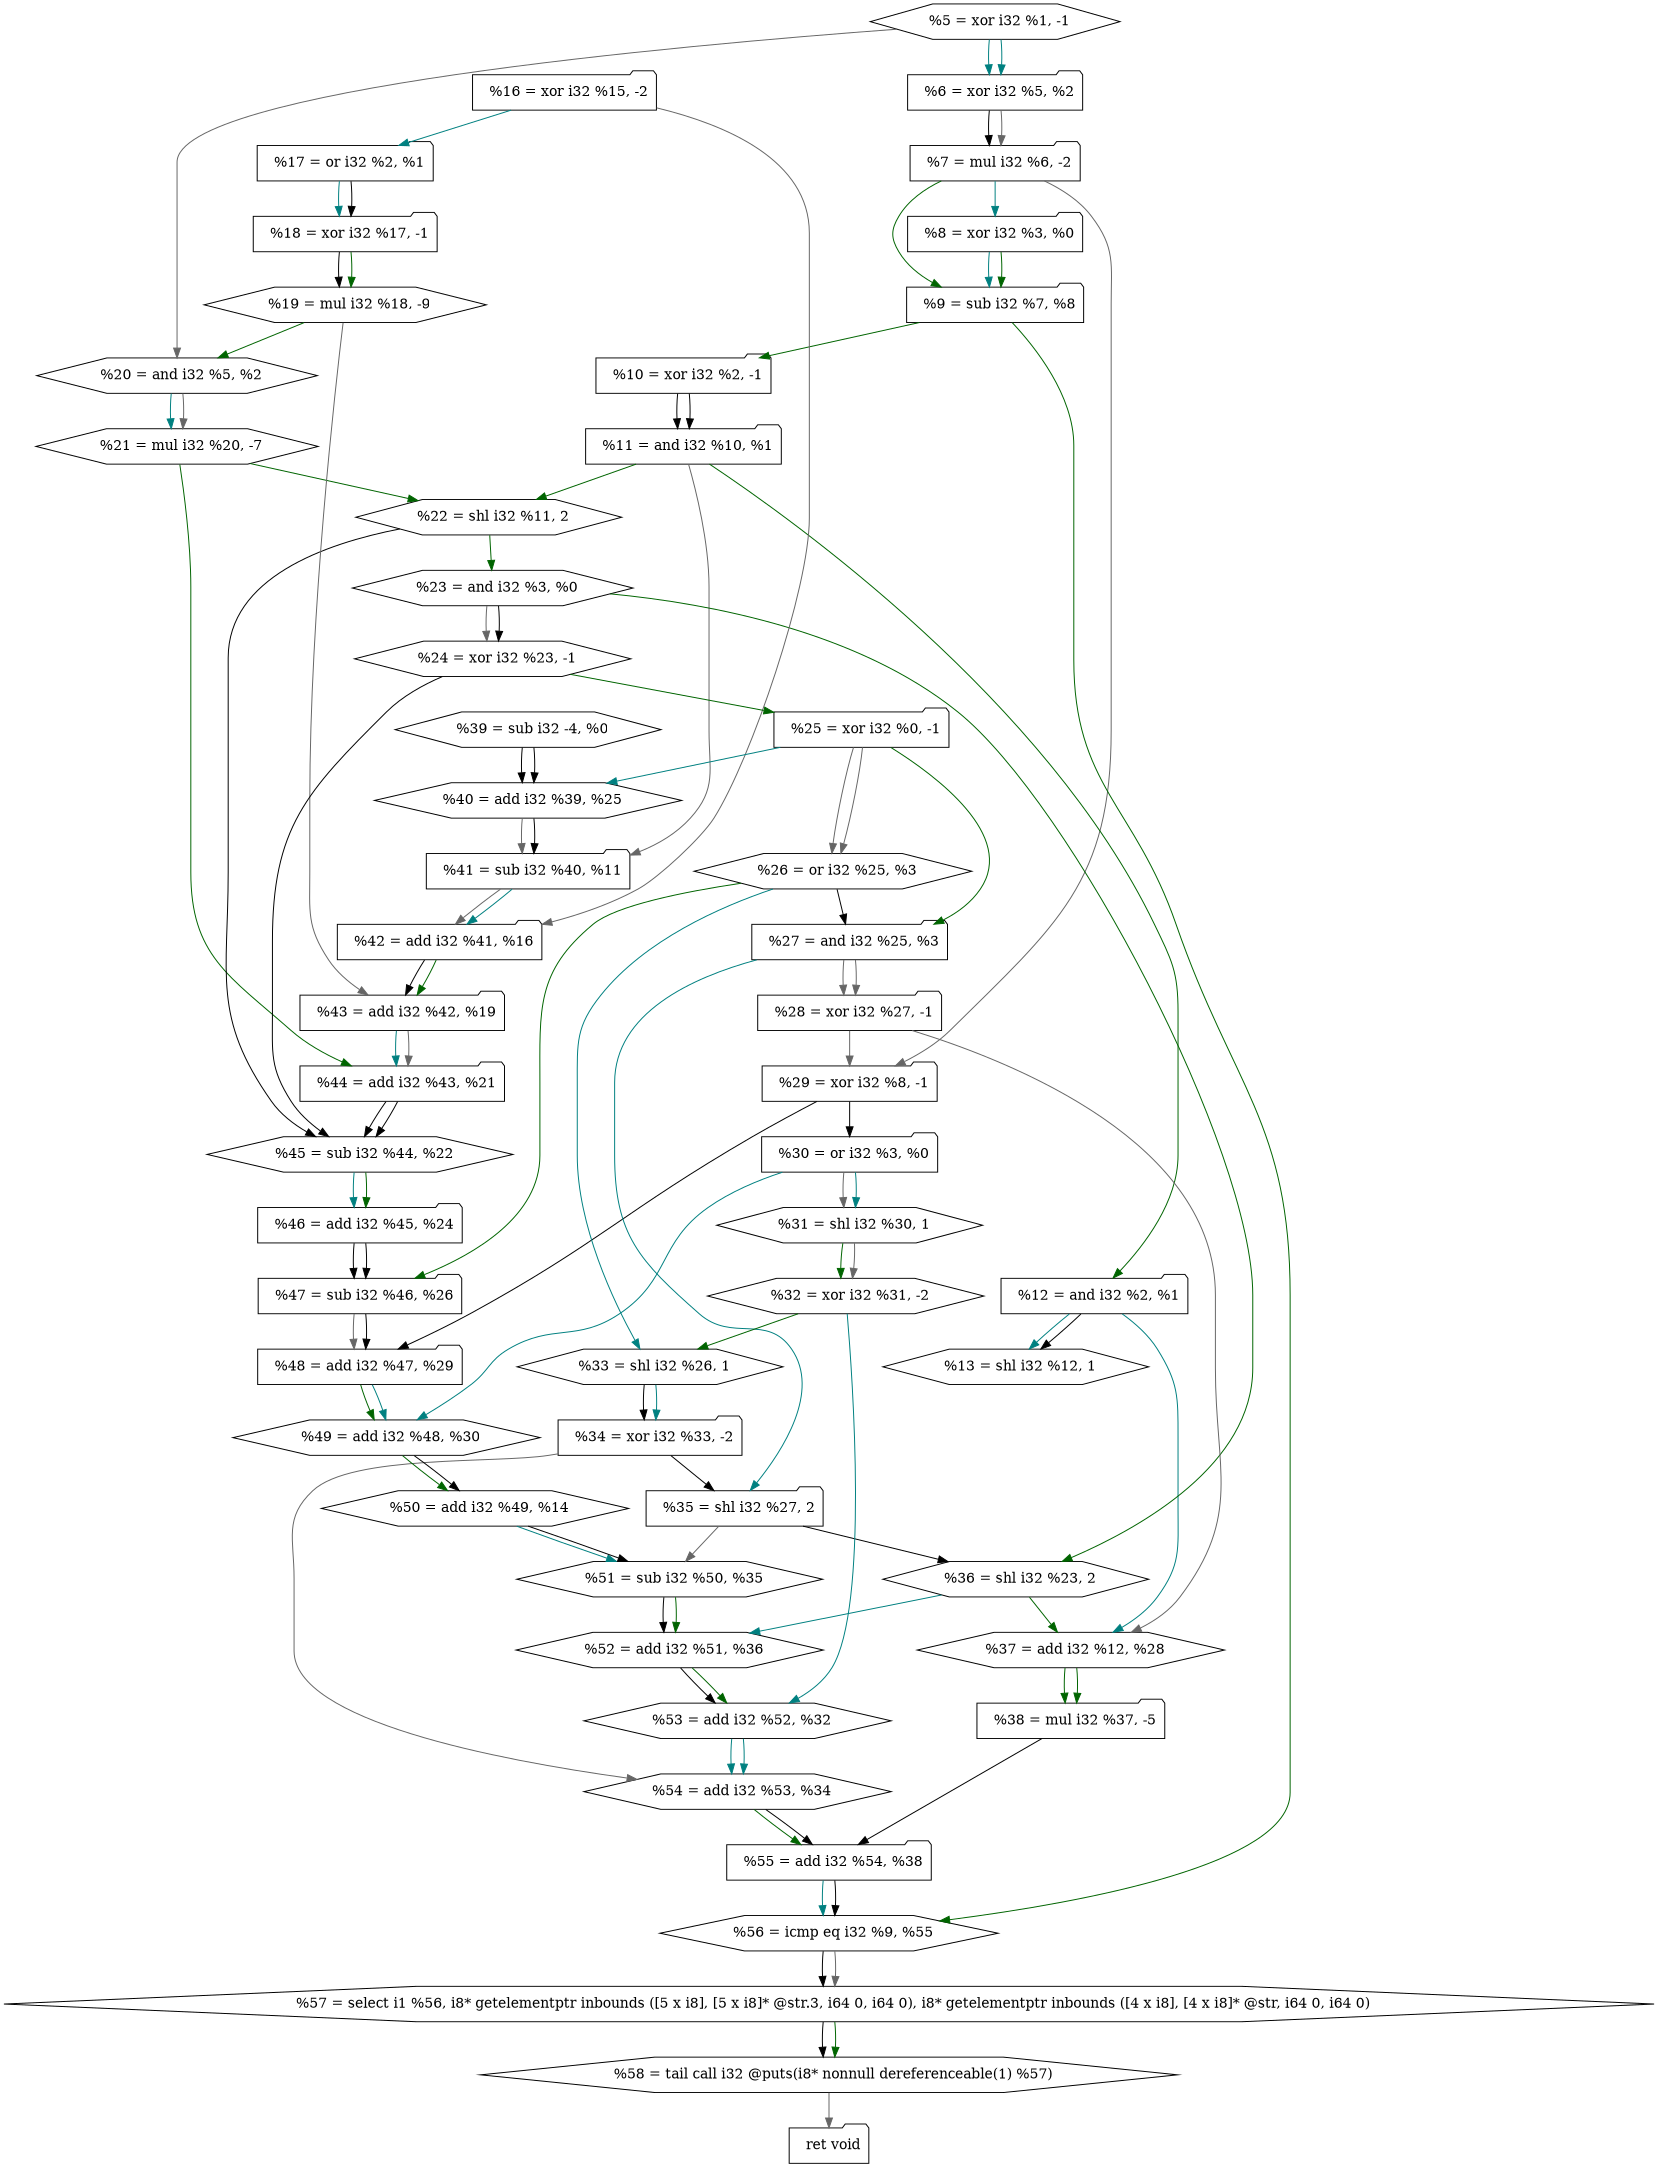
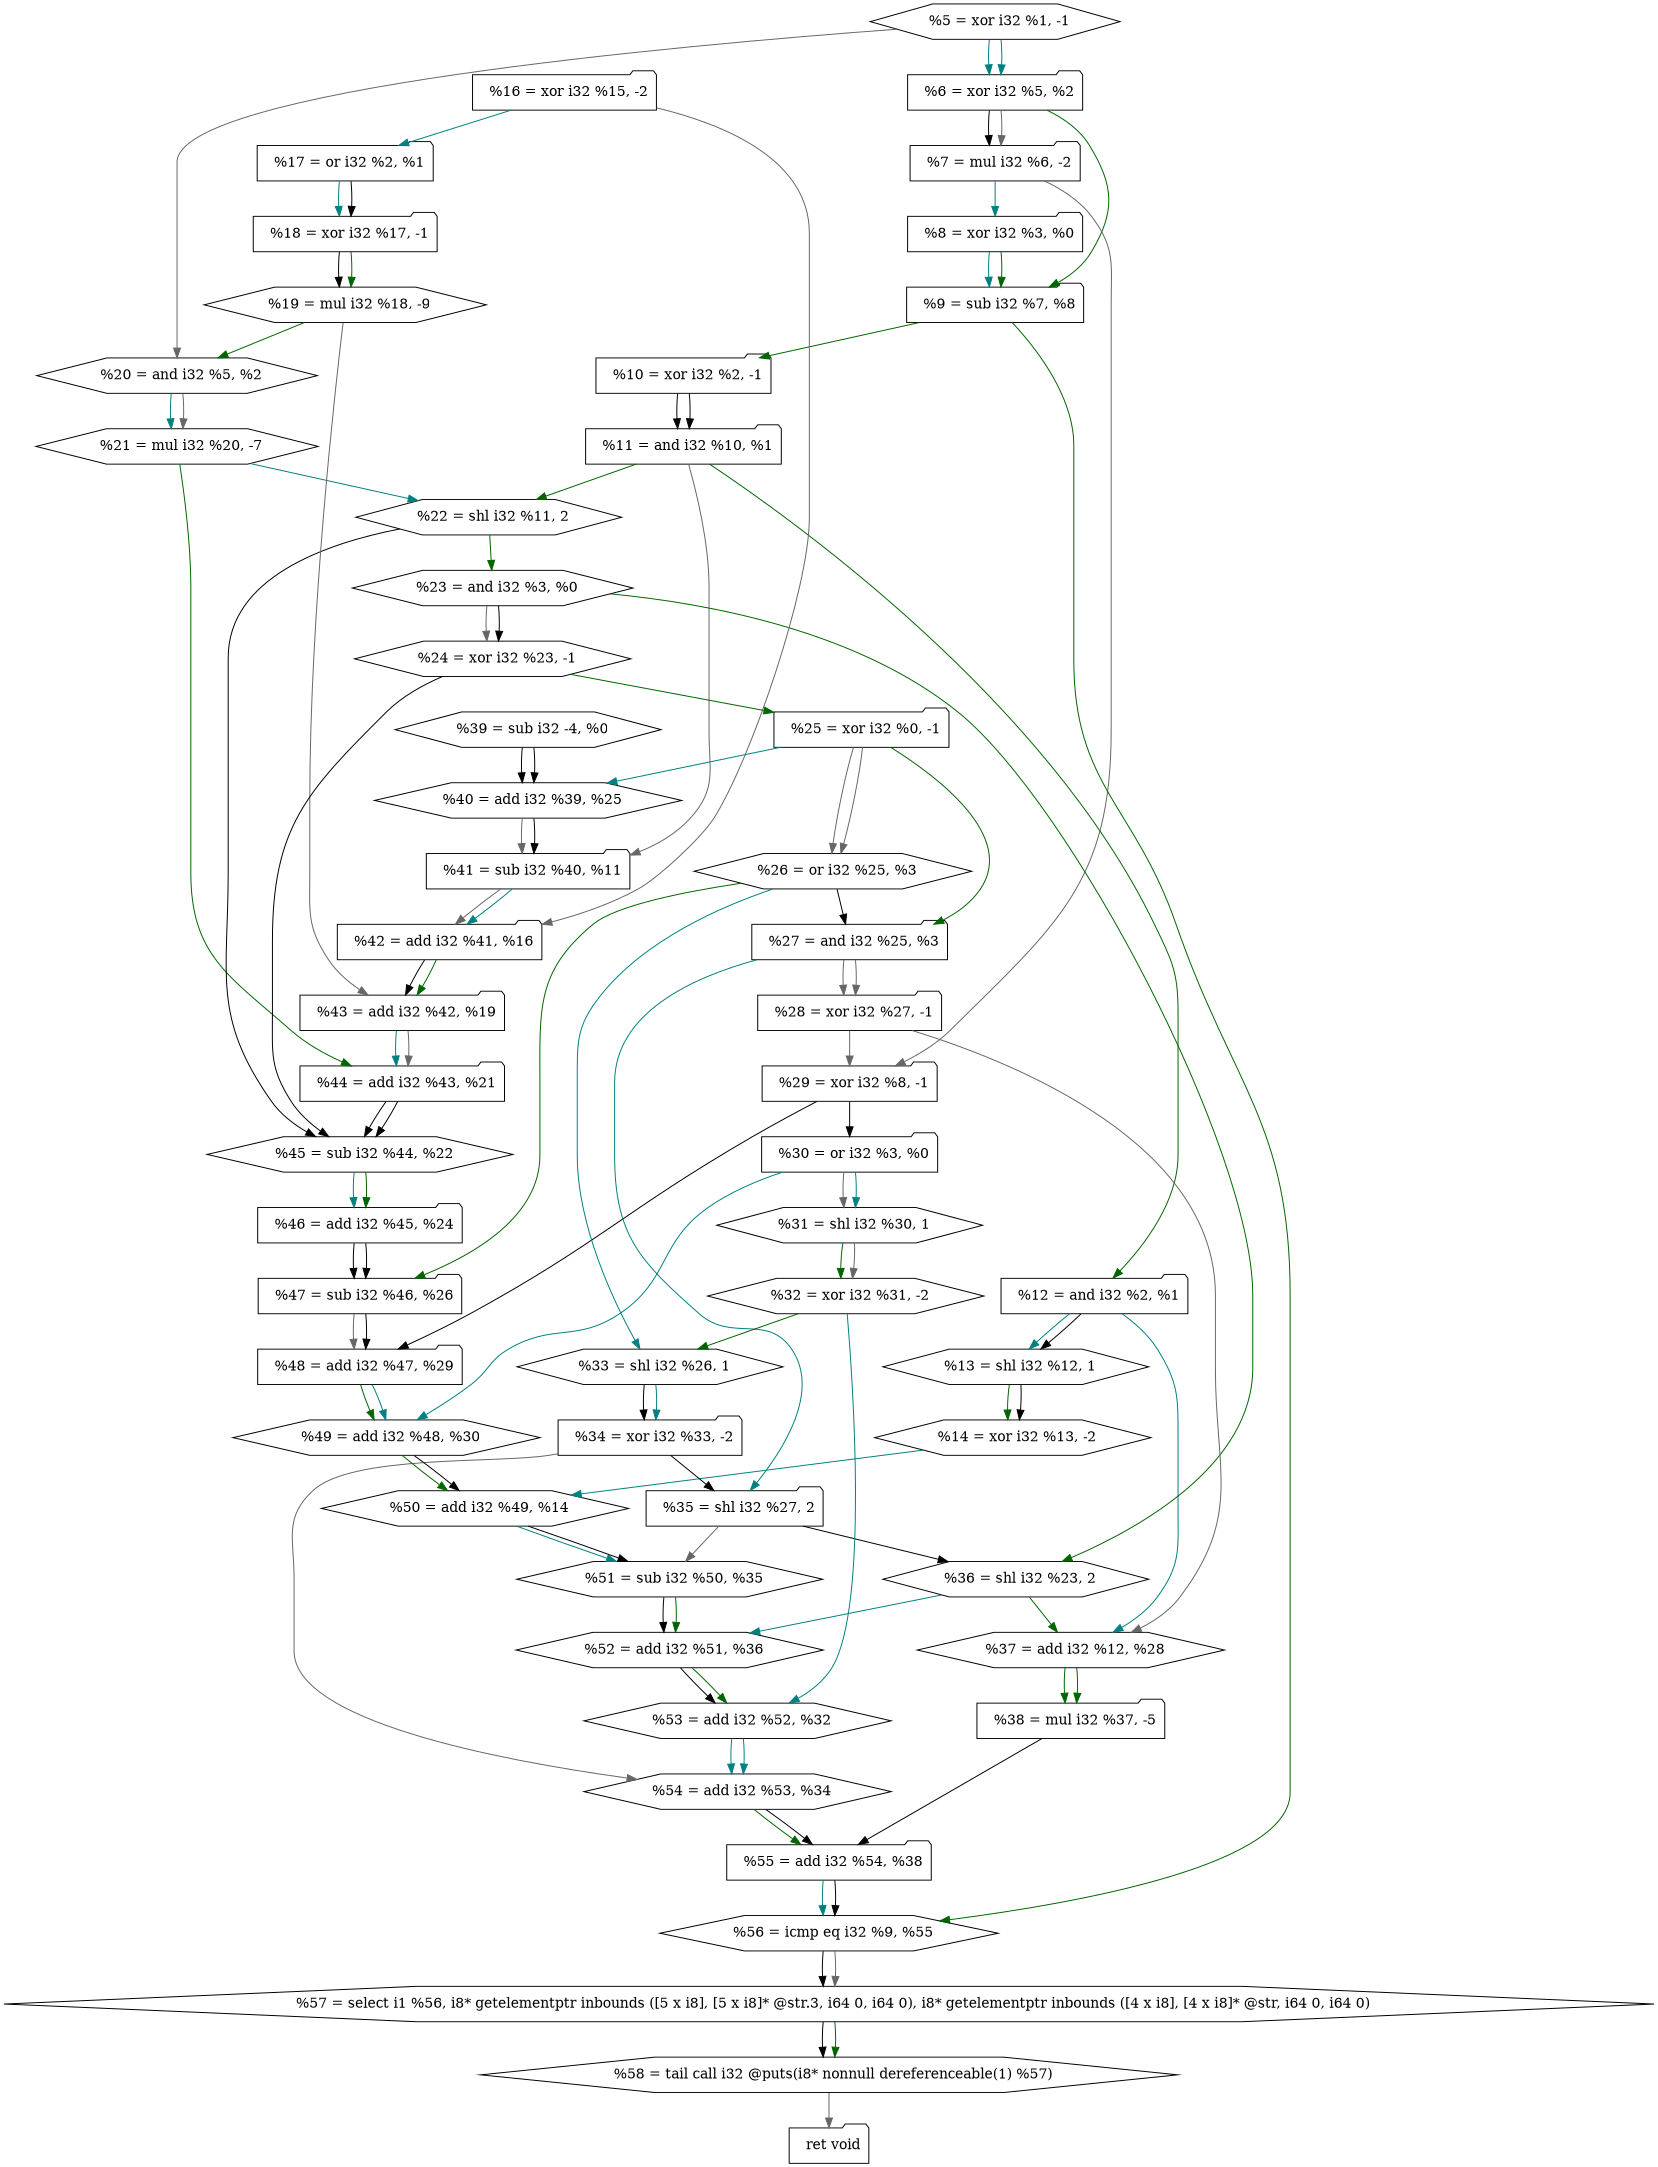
(893, 229) -> (1108, 193)
(333, 482) -> (333, 482)
none -> (1013, 1438)
